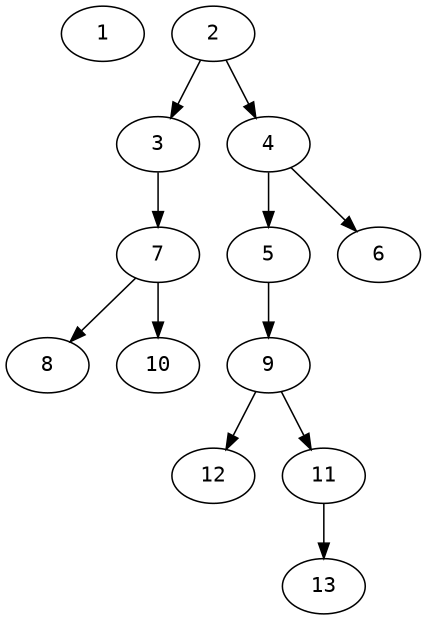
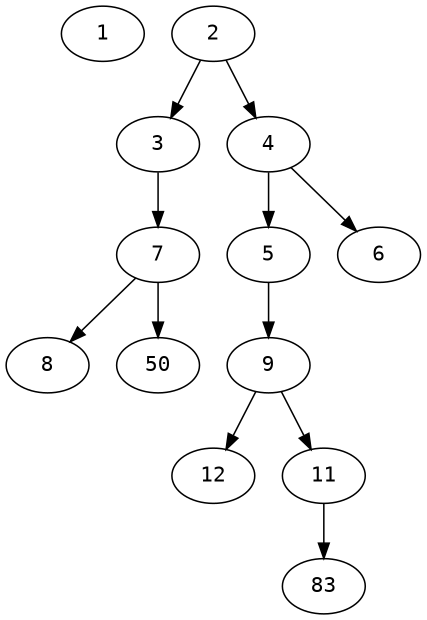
(158, 365) -> (158, 365)
(324, 586) -> (324, 586)
